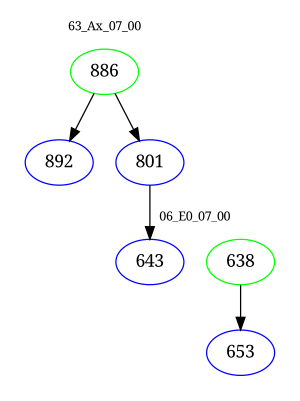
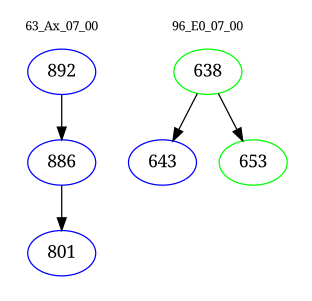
(105, 72) -> (62, 163)
(85, 112) -> (62, 111)
(150, 213) -> (188, 112)
(195, 217) -> (208, 27)
(241, 353) -> (253, 163)
